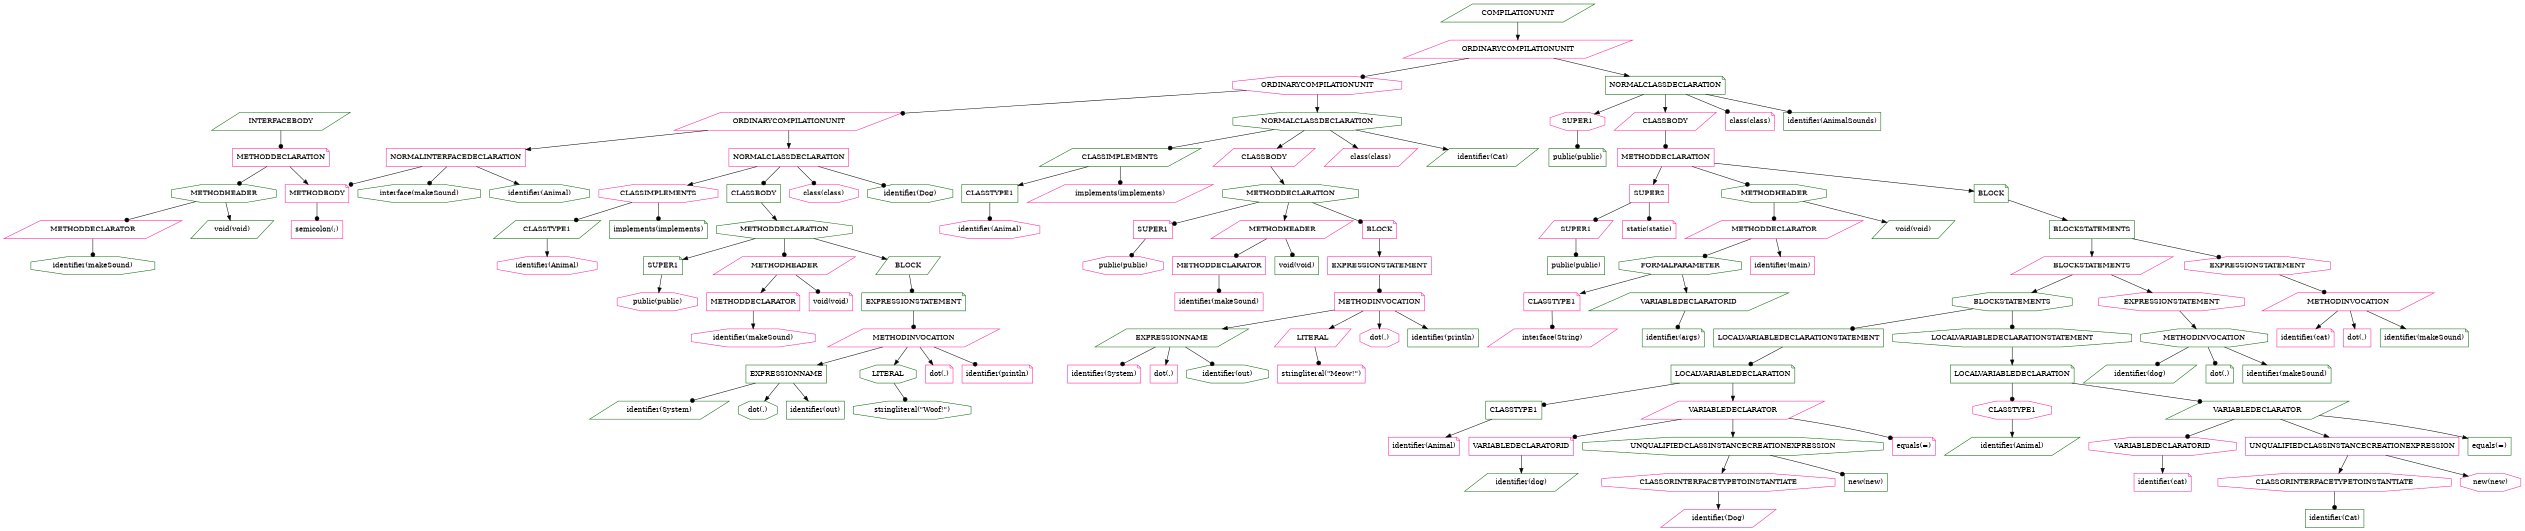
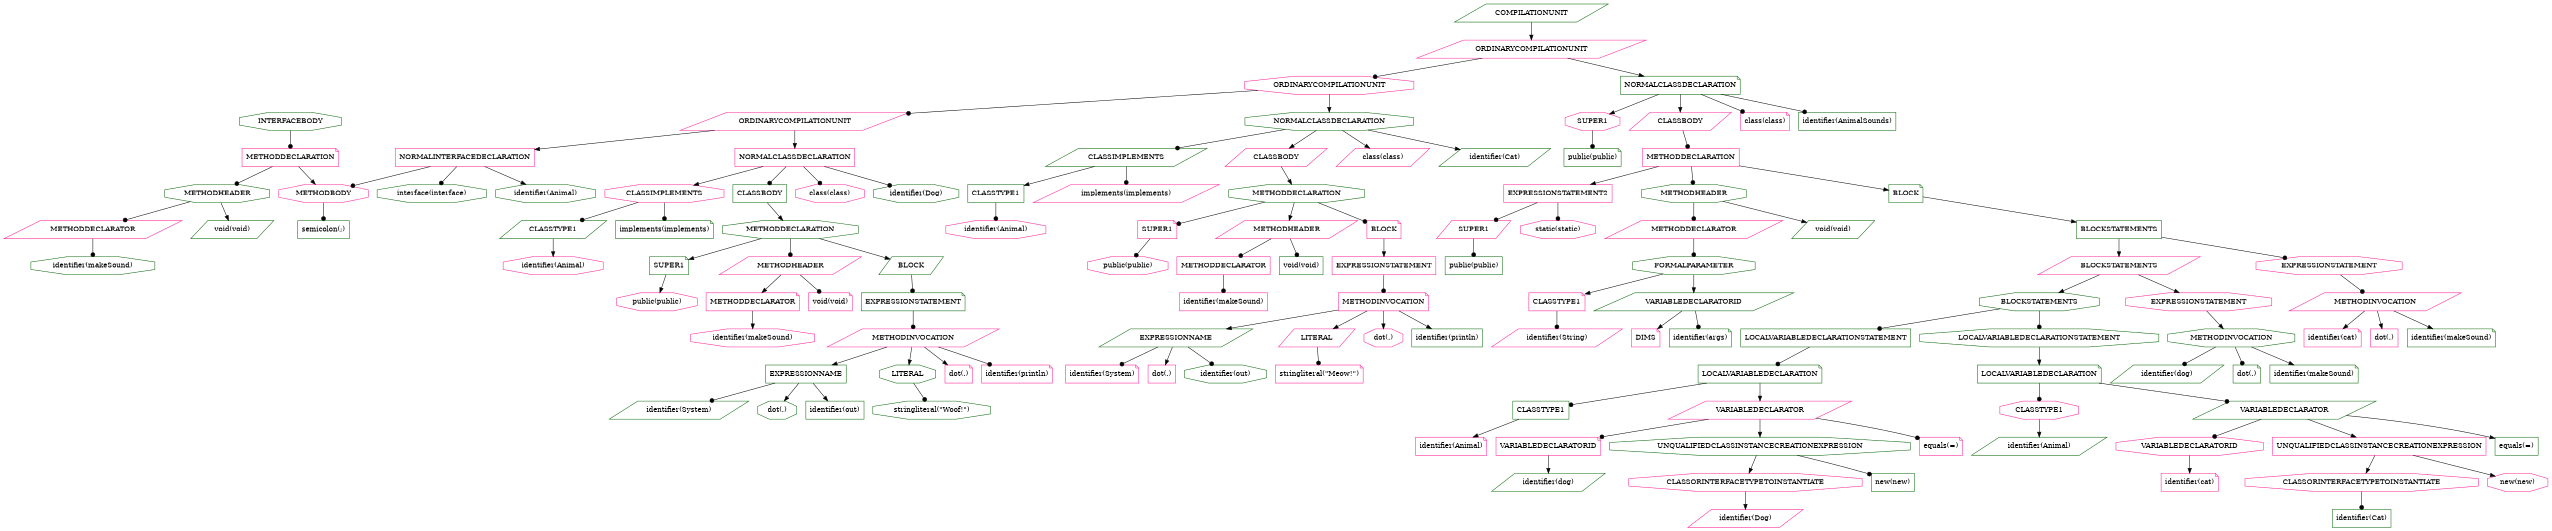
(281, 121) -> (290, 121)
(317, 194) -> (324, 194)
(419, 194) -> (432, 194)
(1649, 194) -> (1558, 194)
(317, 230) -> (324, 230)
(1649, 230) -> (1558, 230)
(1783, 266) -> none
(1552, 338) -> (1557, 338)
none -> (1646, 338)
